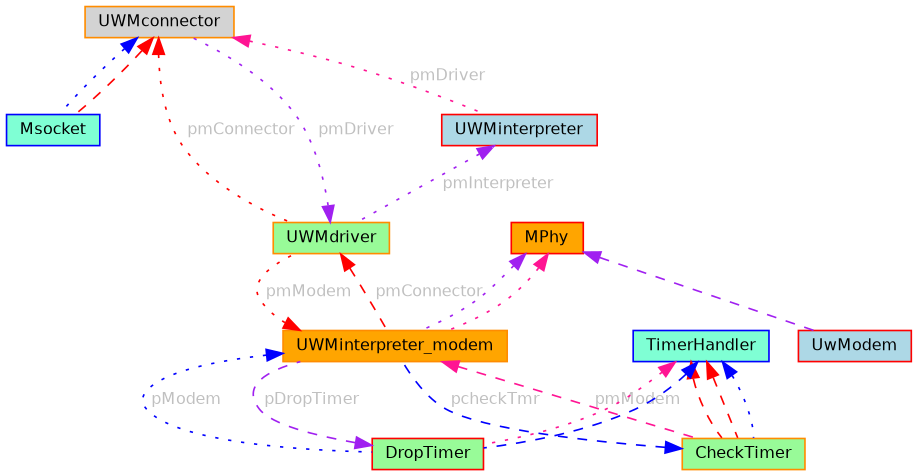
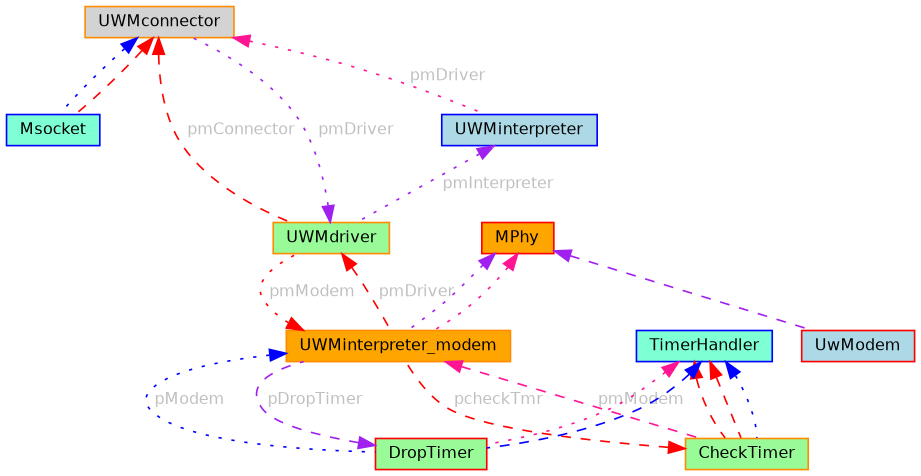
(519, 130) -> (519, 130)
(195, 161) -> (195, 161)
(427, 292) -> (414, 292)
(508, 428) -> (511, 428)
